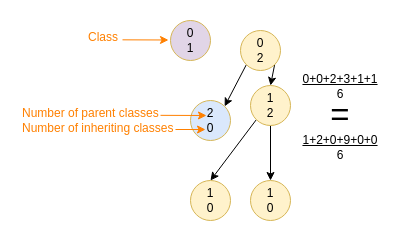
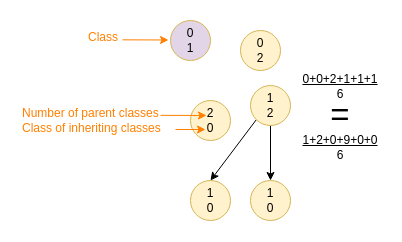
(273, 72) -> none
(341, 80) -> (341, 80)
(237, 83) -> none
(102, 121) -> (101, 121)
(211, 121) -> (211, 121)
